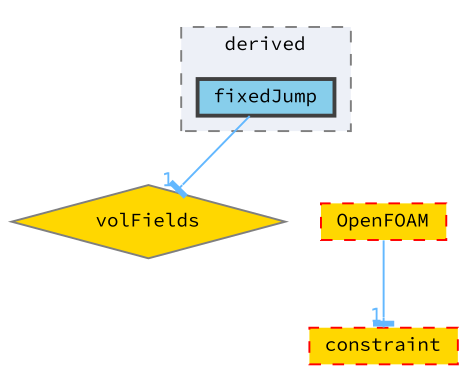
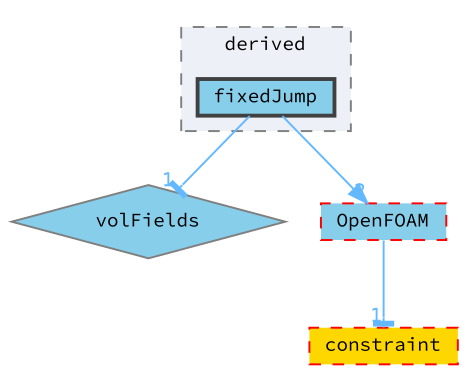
none -> (318, 153)
(148, 222) -> (148, 222)
(384, 222) -> (384, 222)
